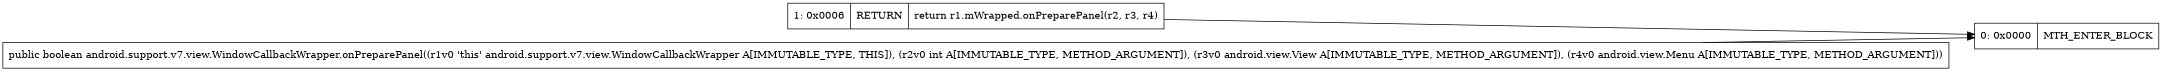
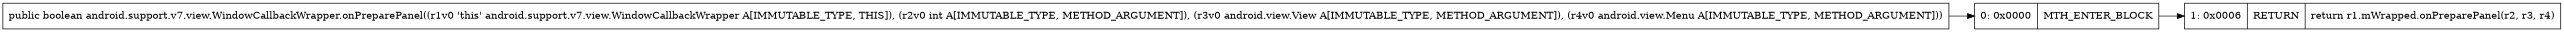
(1566, 27) -> (2168, 16)
